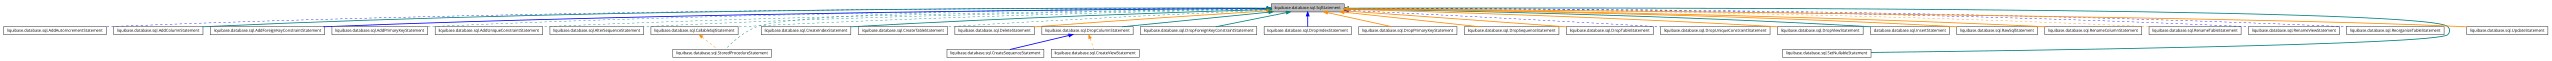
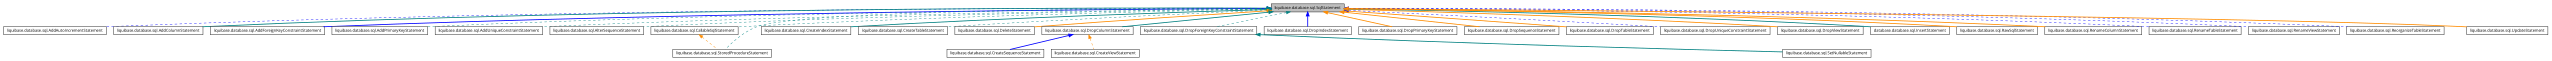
(2192, 13) -> (1521, 45)
(1929, 18) -> (1929, 18)
(1251, 20) -> (1251, 20)
